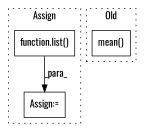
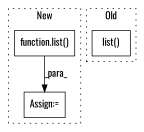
(45, 17) -> (45, 17)
(111, 43) -> (111, 43)
